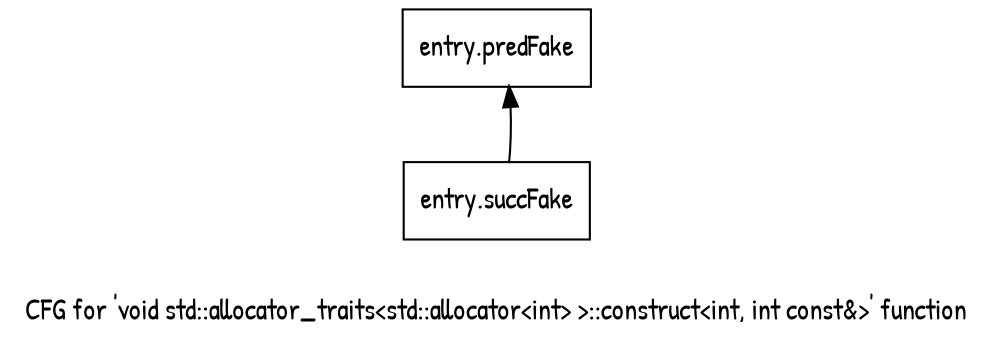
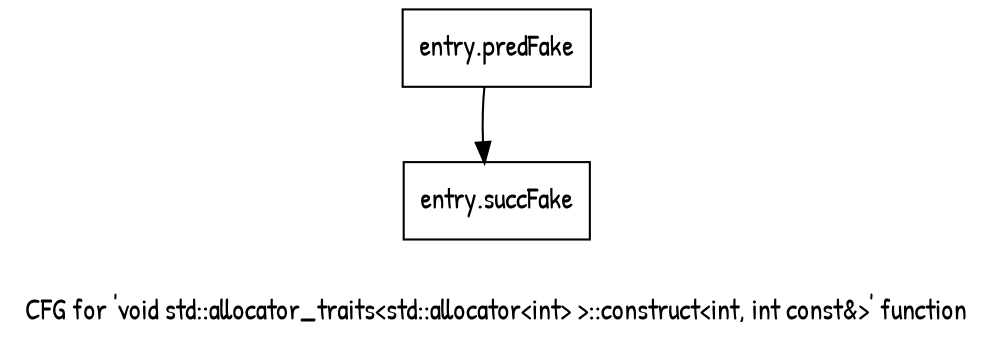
(511, 135) -> (483, 114)
